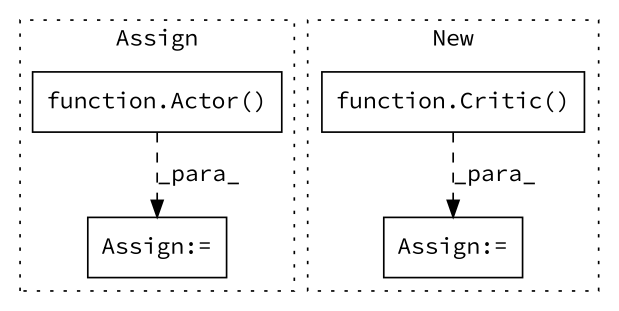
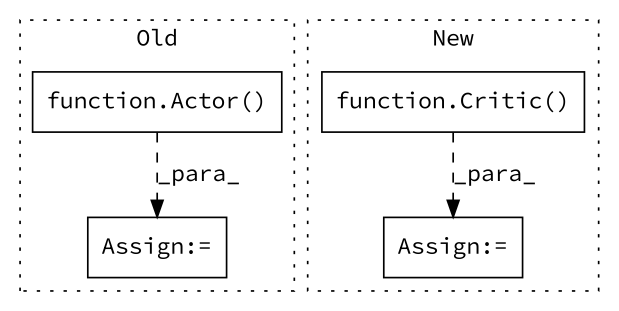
(157, 39) -> (157, 39)
